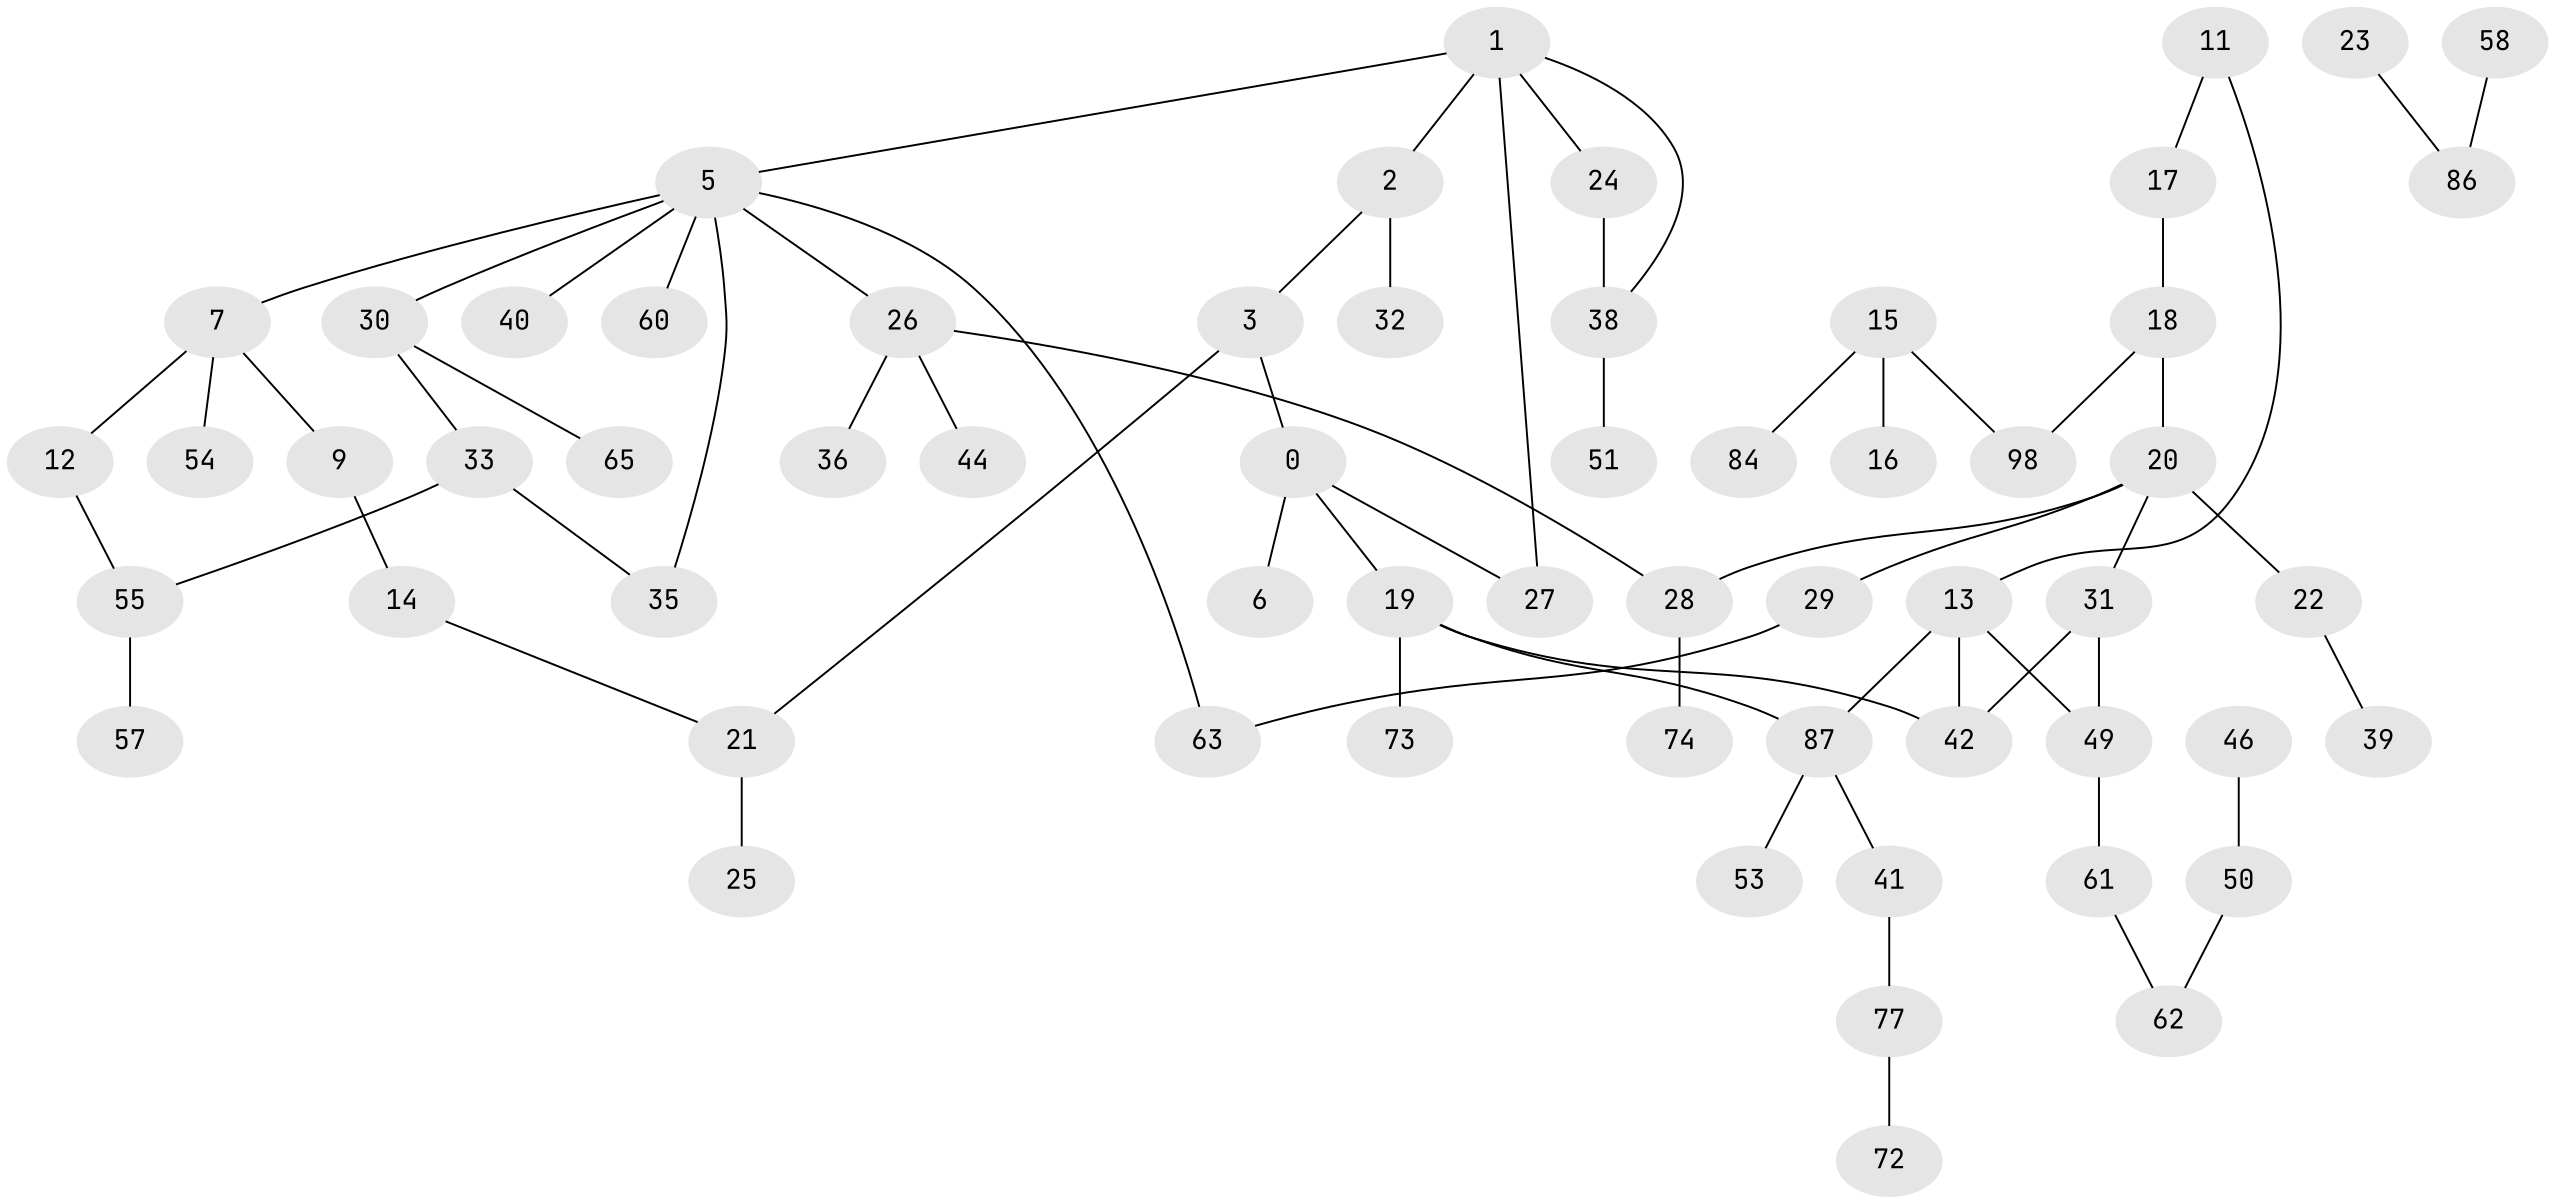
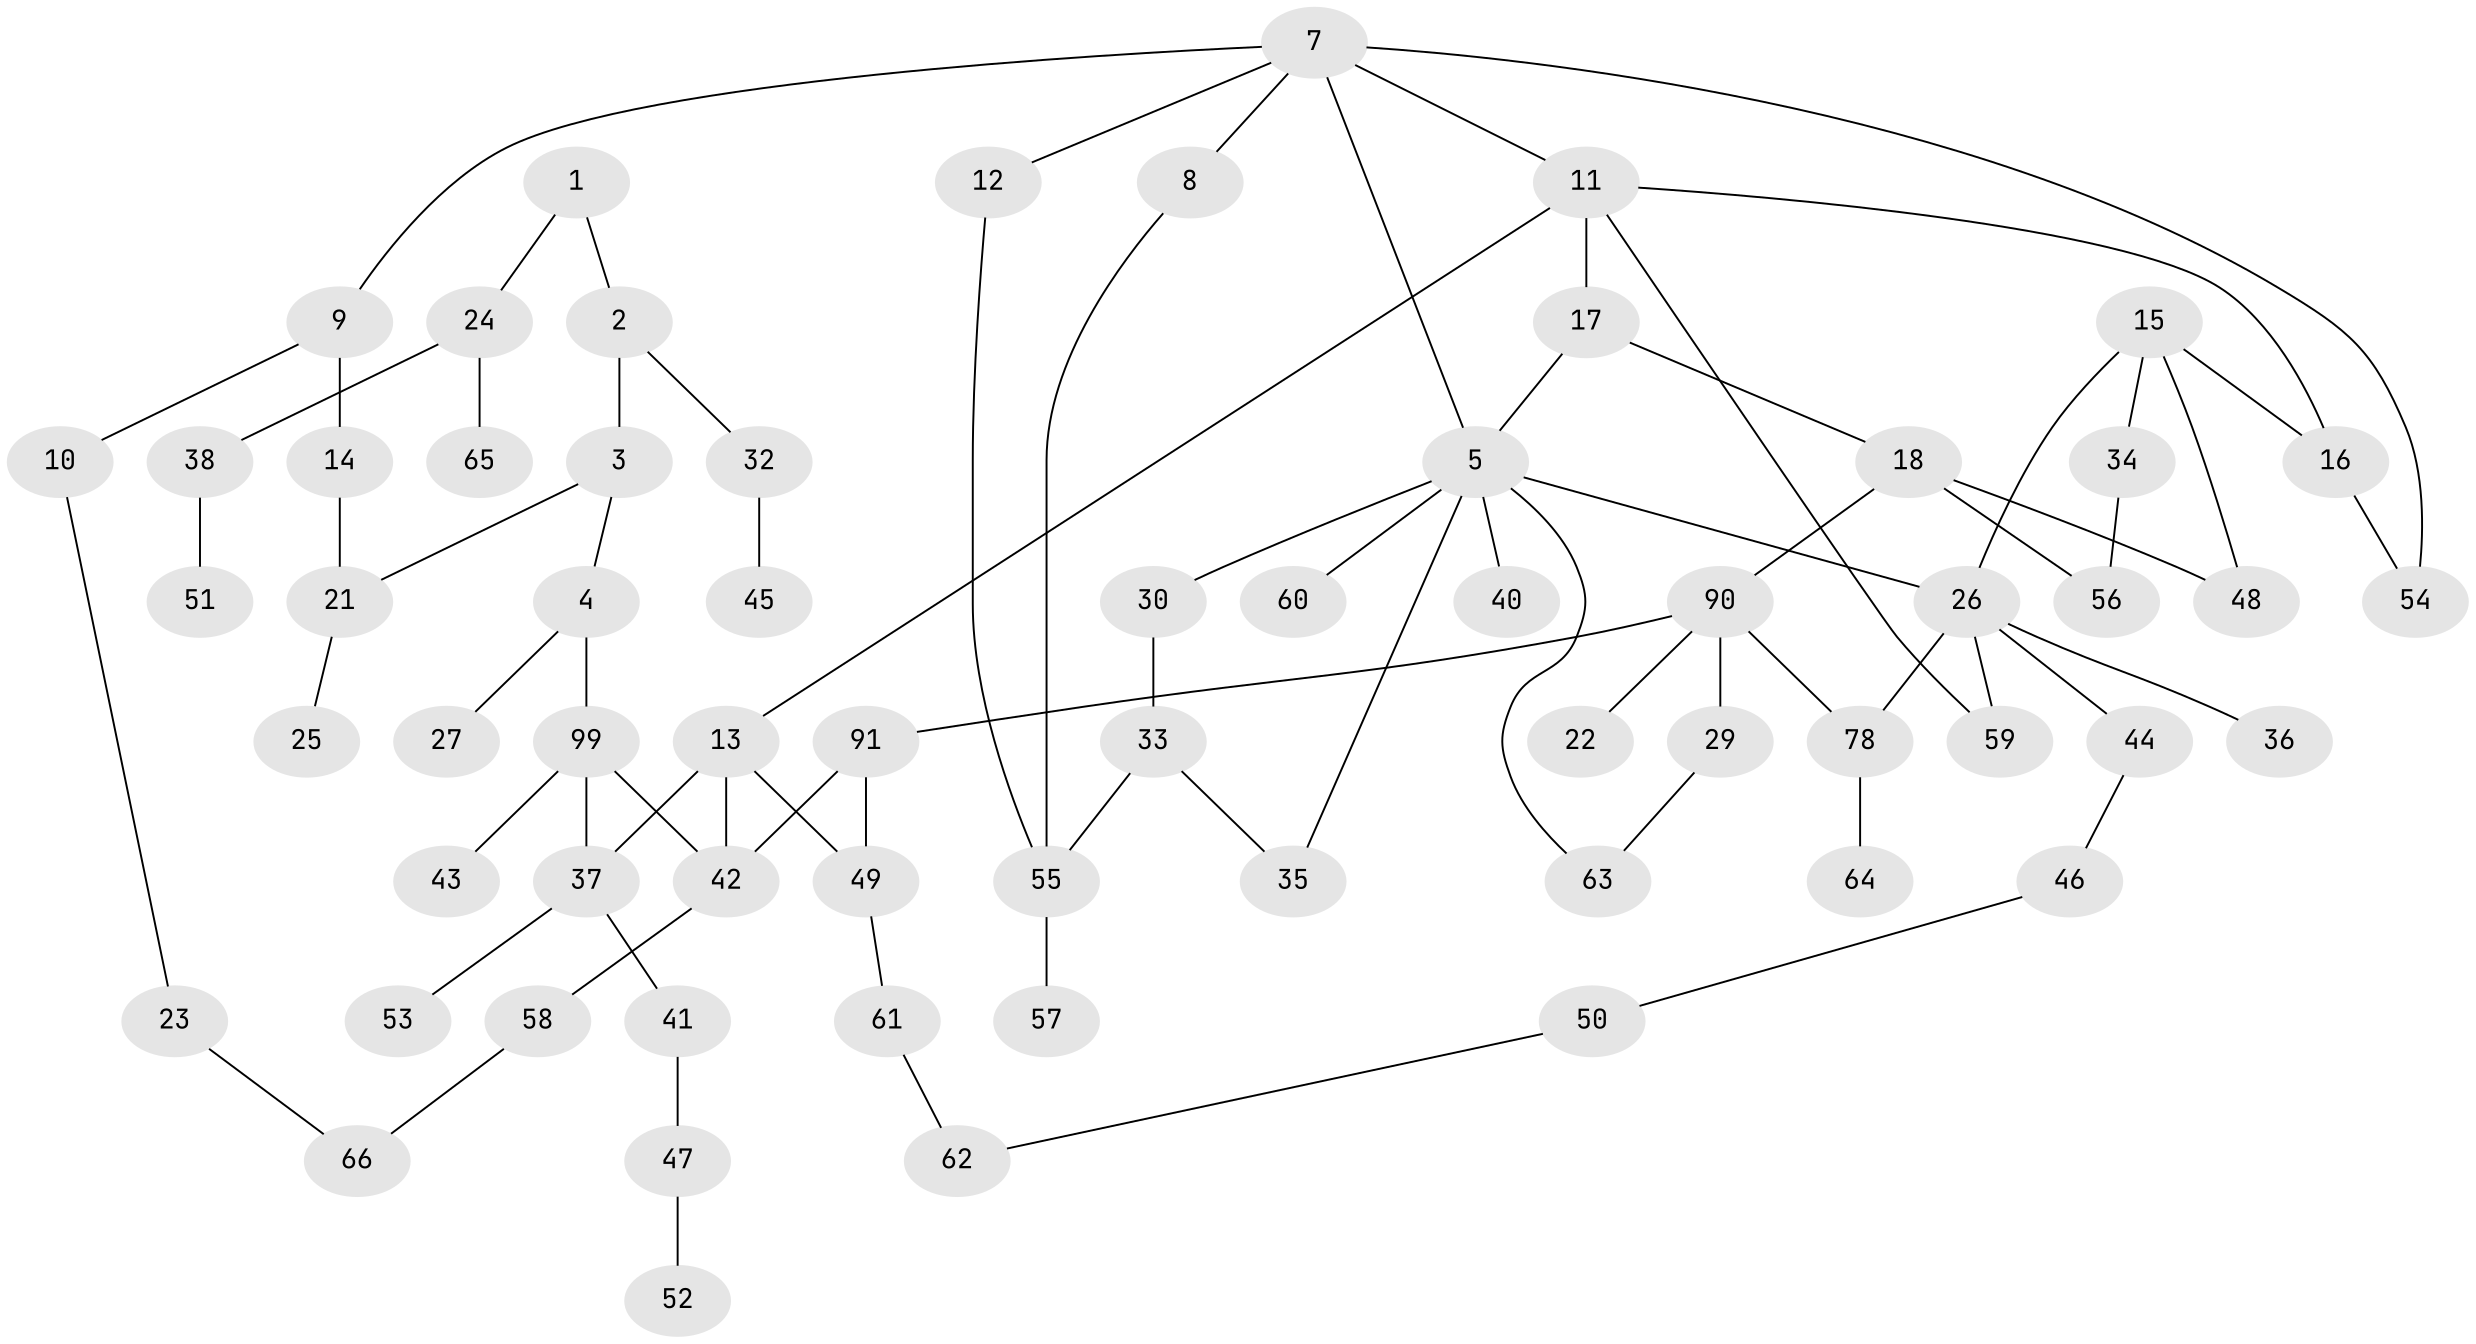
(1103, 113) -> (1531, 392)
none -> (1450, 113)
(1674, 147) -> none
none -> (1190, 183)
(2462, 183) -> (357, 1161)
none -> (2021, 230)
(1518, 322) -> none
(497, 392) -> (480, 392)
none -> (2037, 452)
none -> (60, 462)
(1293, 462) -> (586, 602)
(1744, 462) -> (2122, 462)
(2023, 462) -> (2247, 602)
(2163, 462) -> (1720, 602)
none -> (2376, 532)
none -> (759, 602)
(1260, 602) -> none
(1400, 602) -> (586, 742)
(1680, 602) -> (1860, 742)
(2099, 602) -> (866, 742)
none -> (2107, 602)
(1400, 742) -> (447, 882)
(1680, 742) -> (1860, 882)
(1819, 742) -> (586, 882)
none -> (2000, 742)
(2379, 742) -> none
none -> (2105, 812)
none -> (644, 943)
(1889, 1021) -> (678, 1161)
(1889, 1161) -> (678, 1301)
